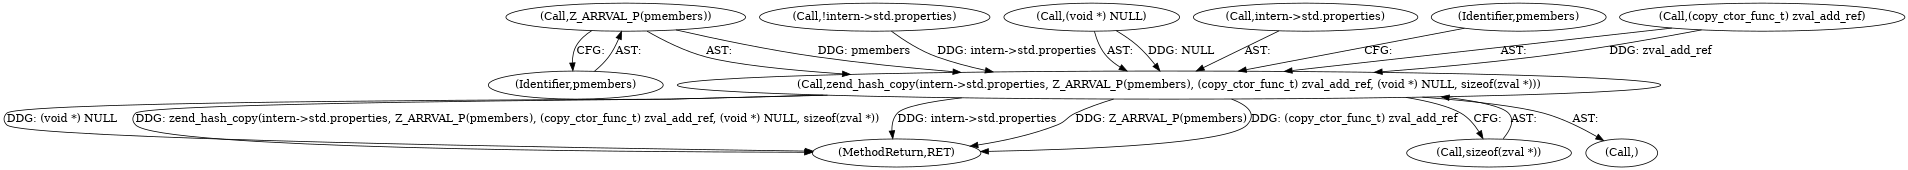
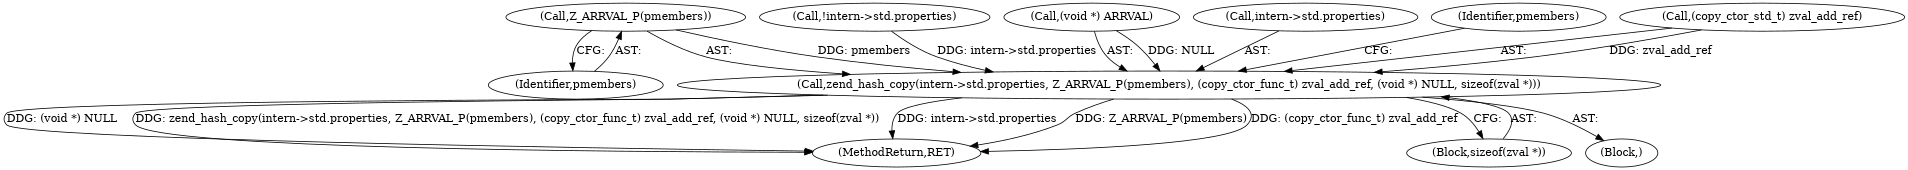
(1092, 17) -> (1092, 17)
(1762, 17) -> (1762, 17)
(1489, 153) -> (1489, 153)
(1622, 153) -> (1622, 153)
